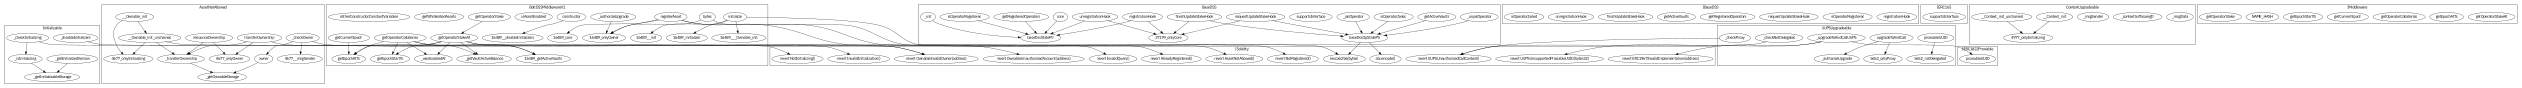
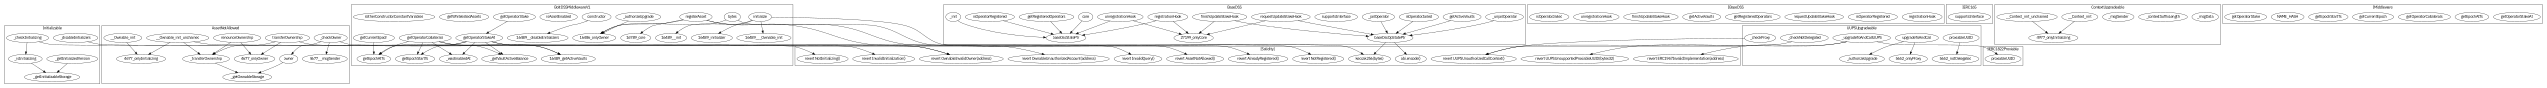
(141, 26) -> none
(563, 38) -> (636, 38)
(604, 38) -> (594, 38)
